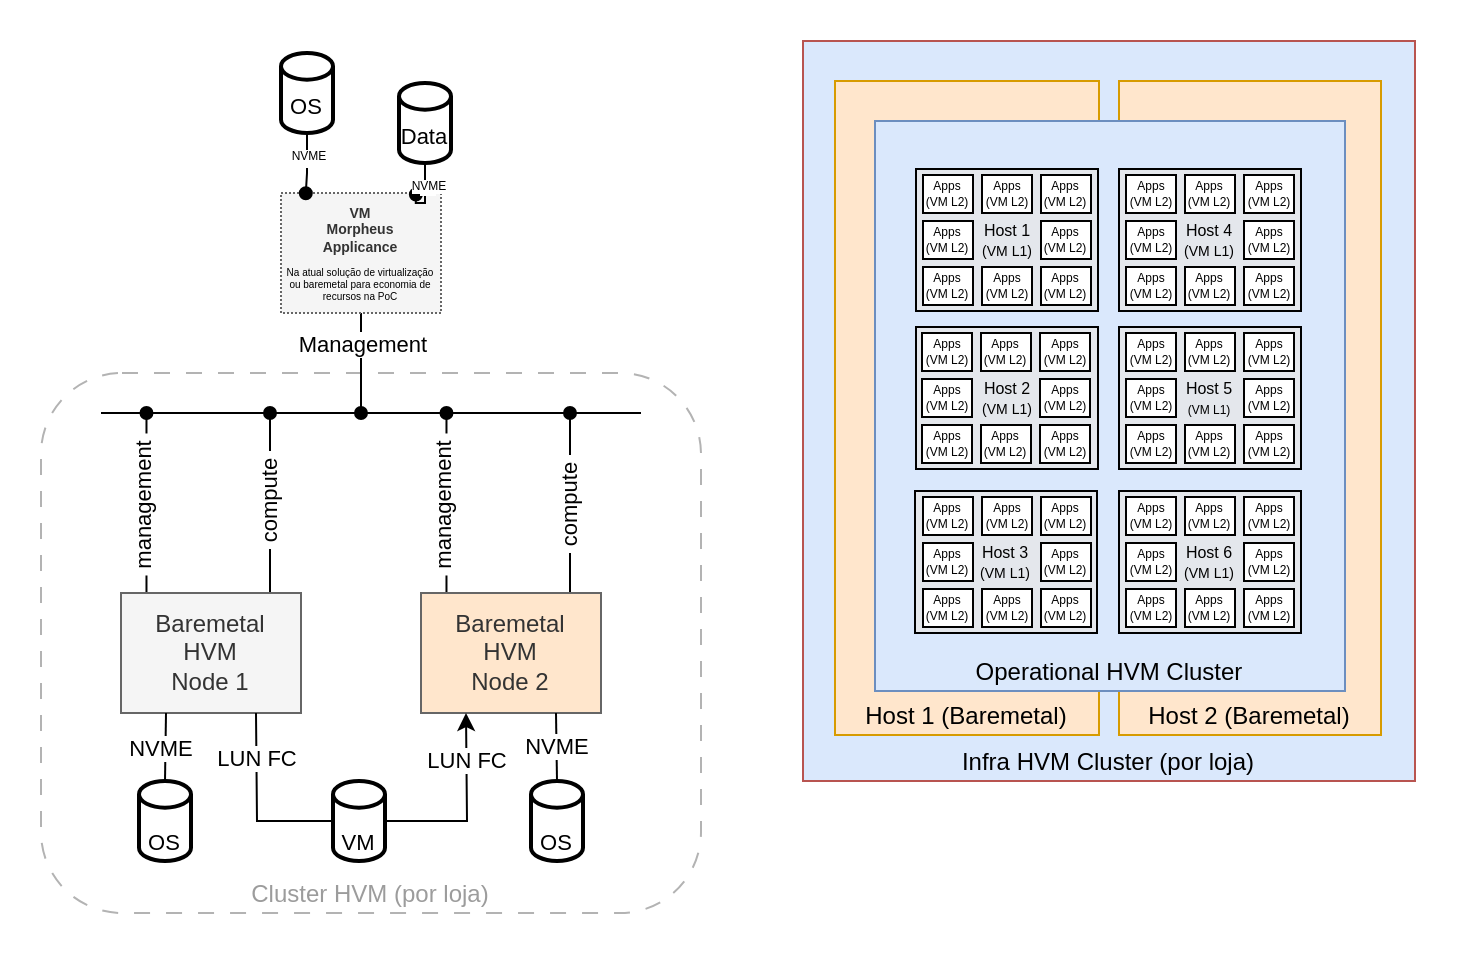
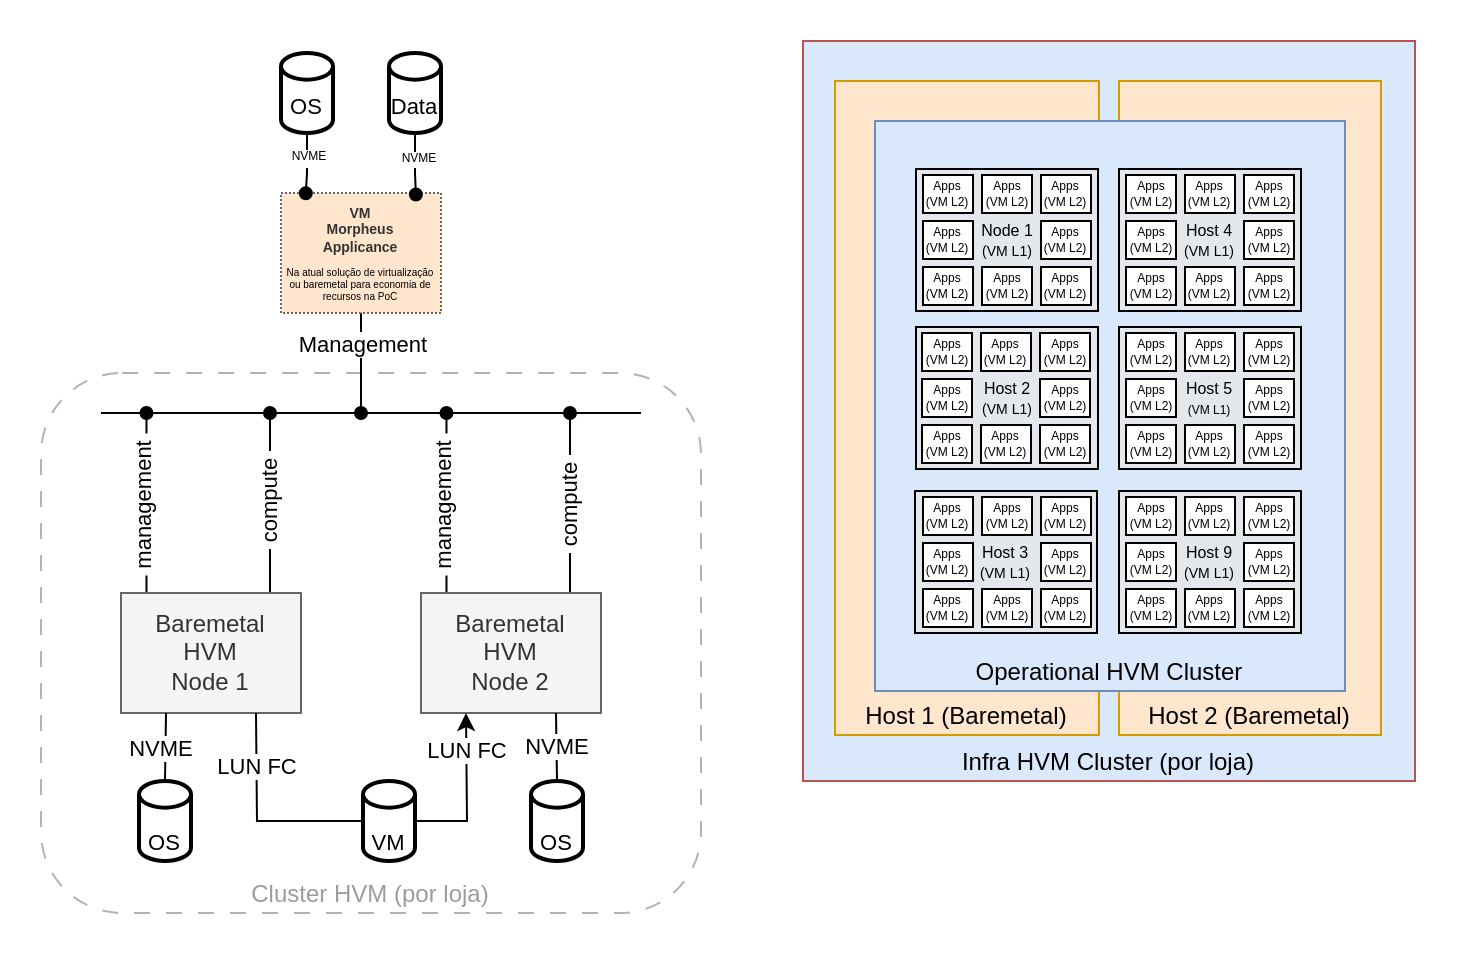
(425, 123) -> (415, 93)
(1008, 241) -> (1008, 241)
(361, 253) -> (361, 253)
(1210, 563) -> (1210, 563)
(511, 653) -> (511, 653)
(359, 821) -> (389, 821)
